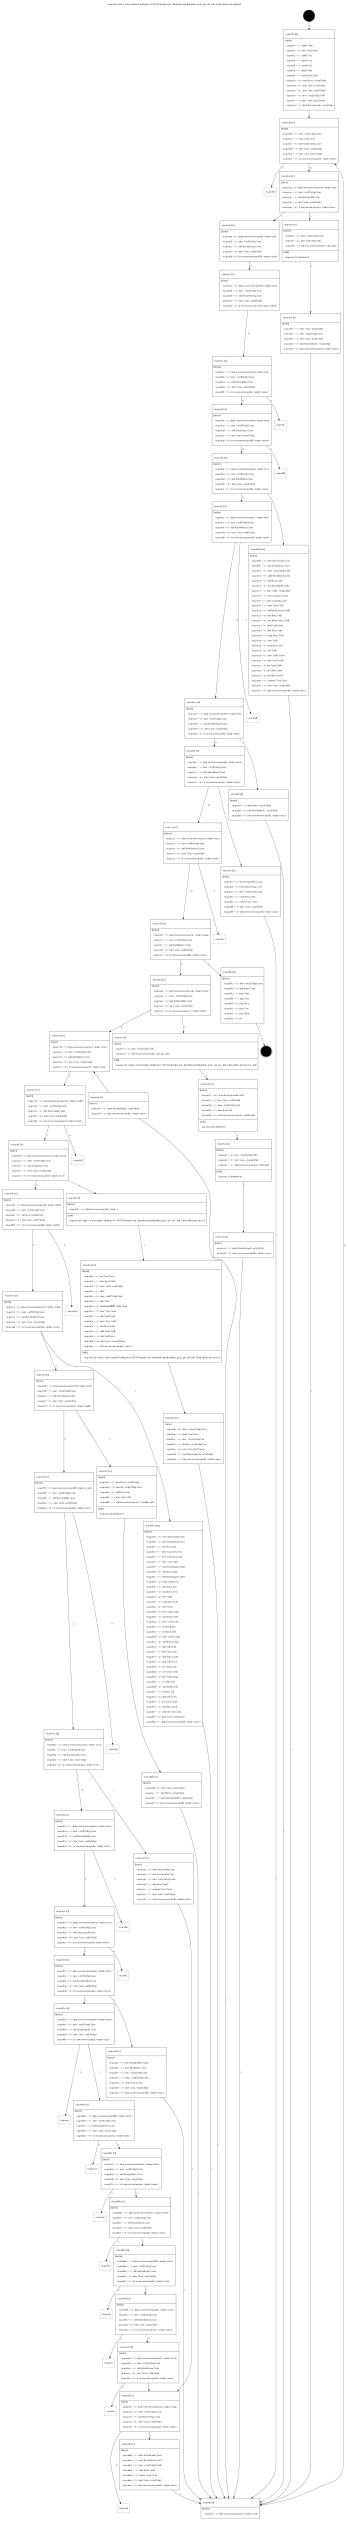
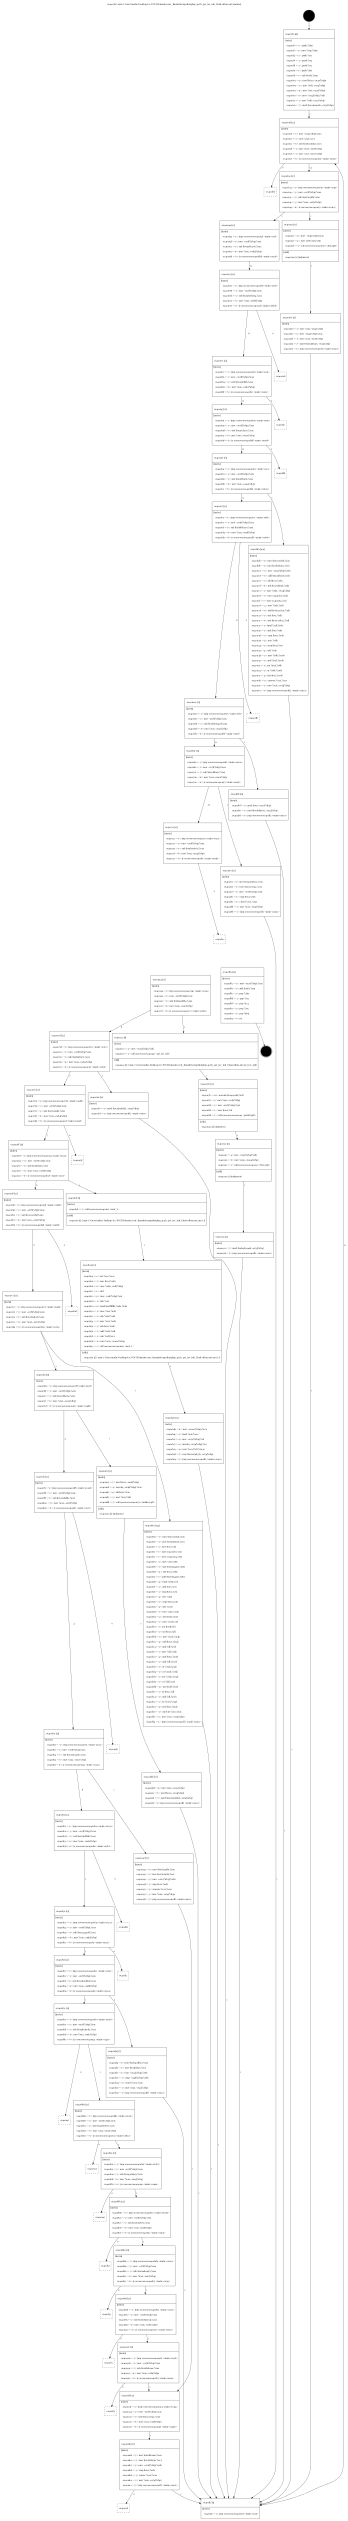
none -> (280, 376)
(181, 939) -> none
(102, 1083) -> (104, 1081)
(111, 2466) -> (131, 2496)
